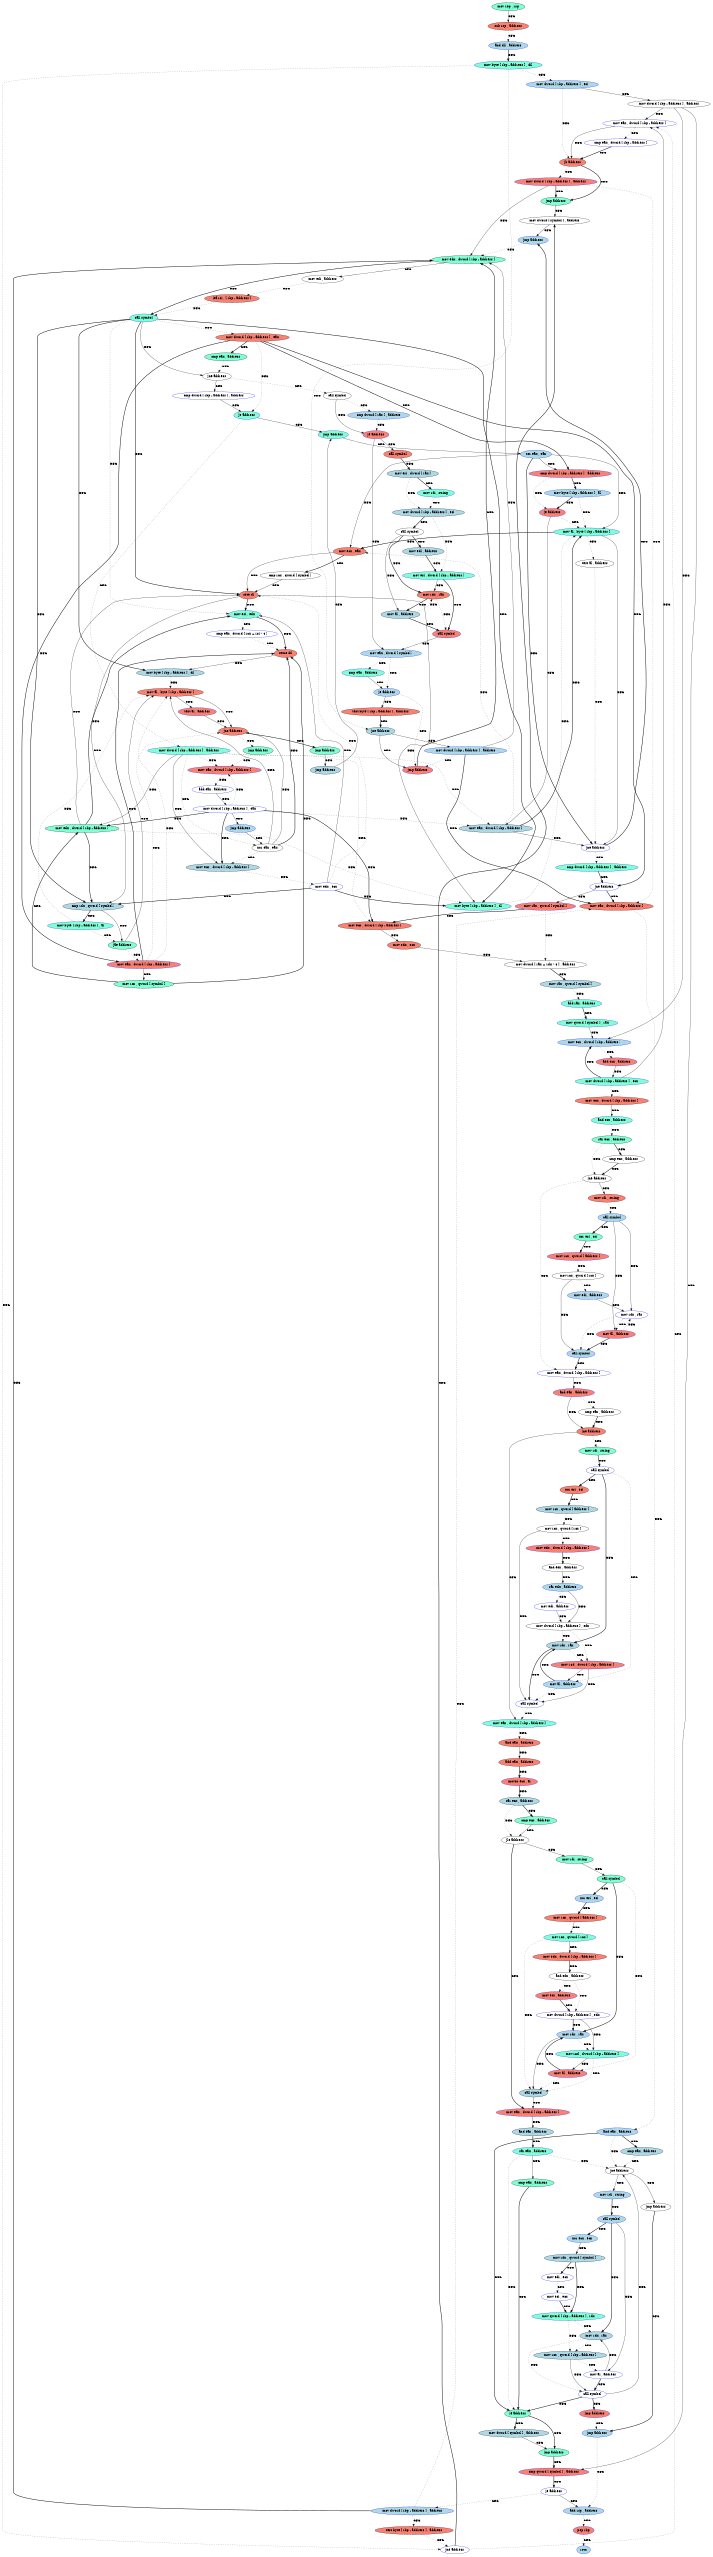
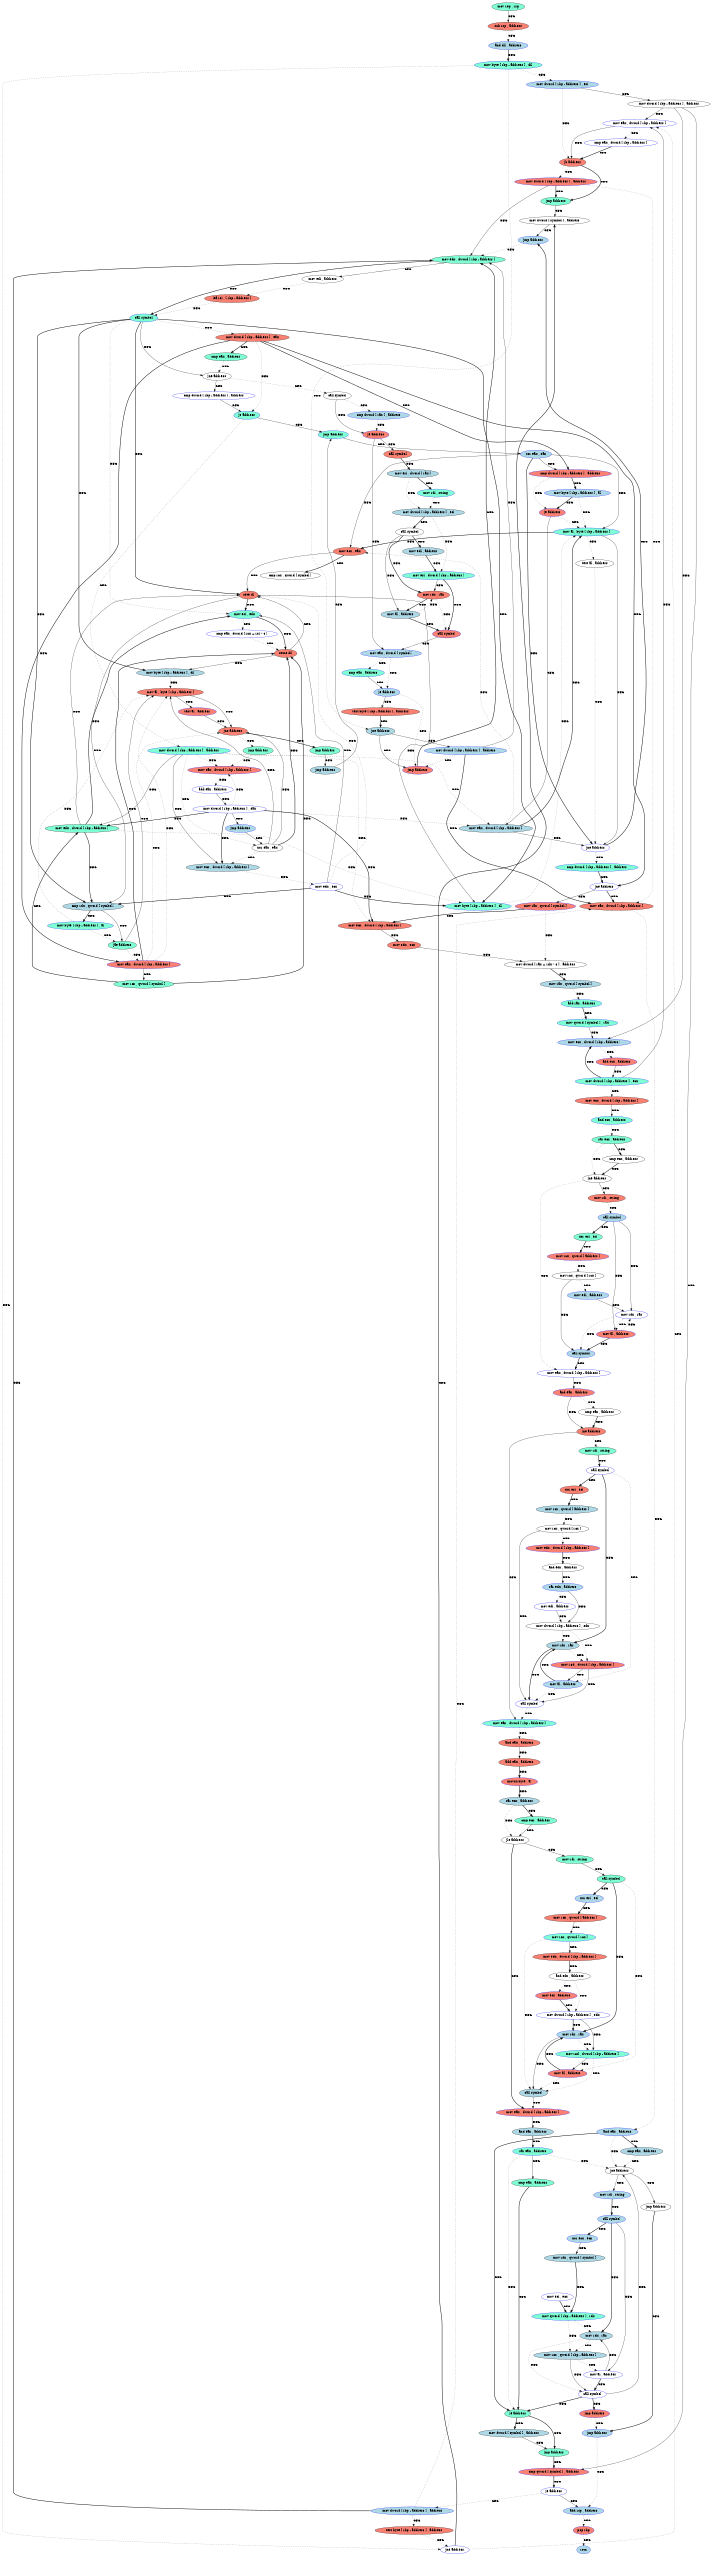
(270, 585) -> (296, 615)
(519, 1782) -> (519, 1782)
(557, 2277) -> none
